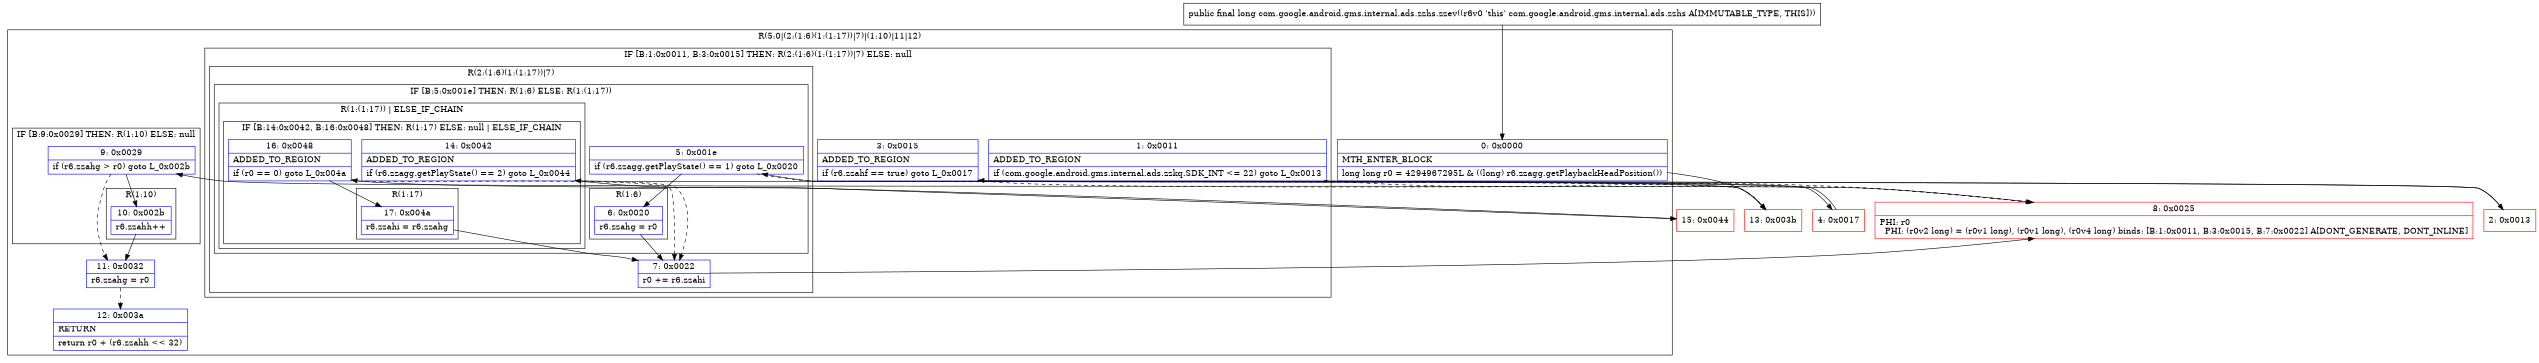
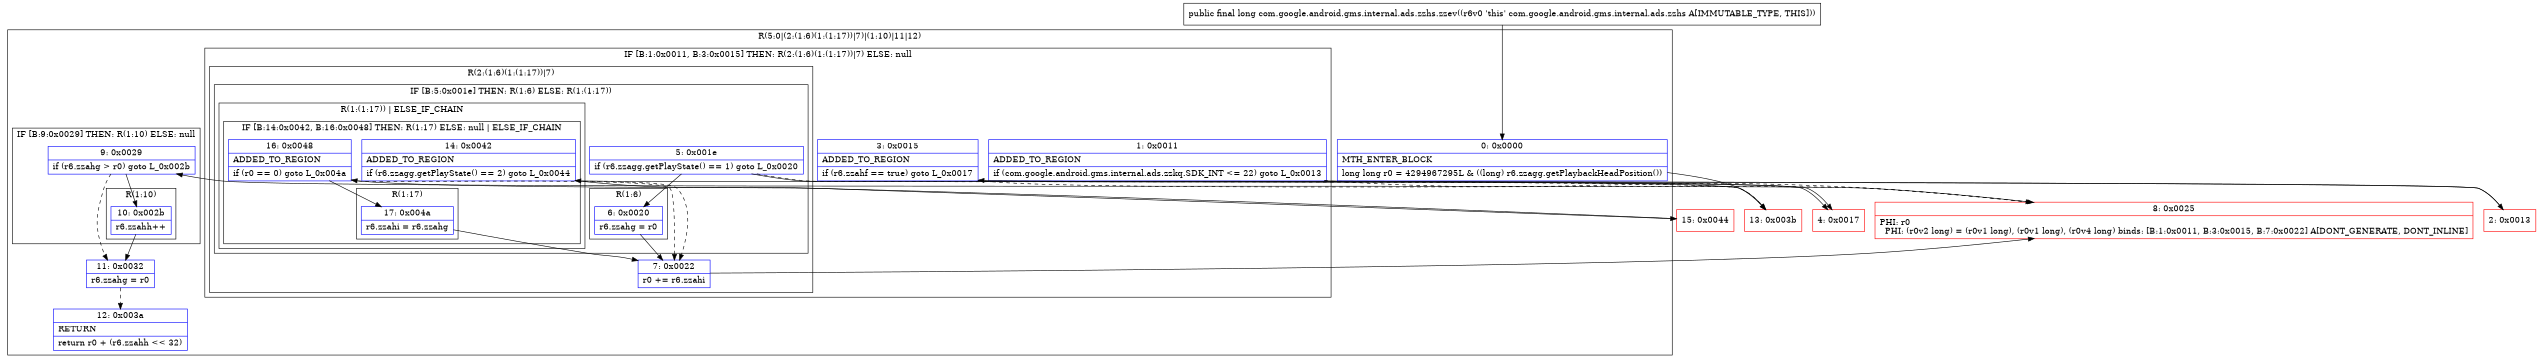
(1306, 182) -> (1290, 182)
